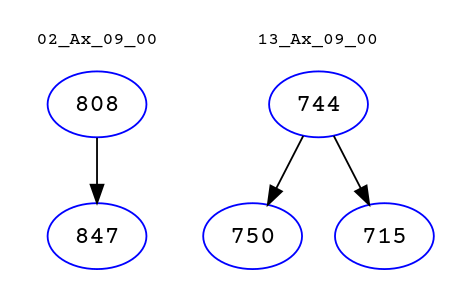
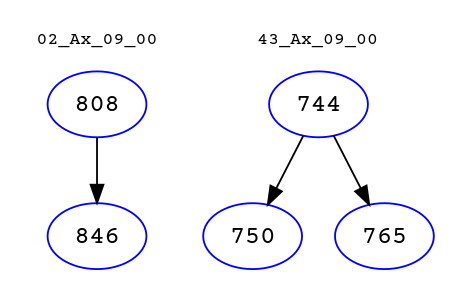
(319, 39) -> (319, 39)
(97, 236) -> (97, 236)
(384, 236) -> (384, 236)
